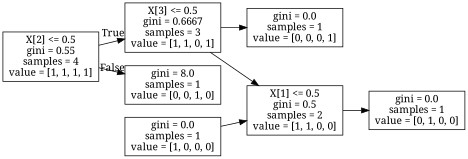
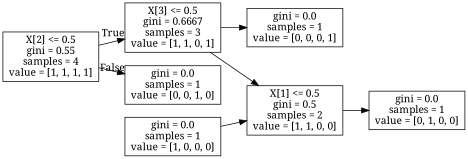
(173, 85) -> (173, 85)
